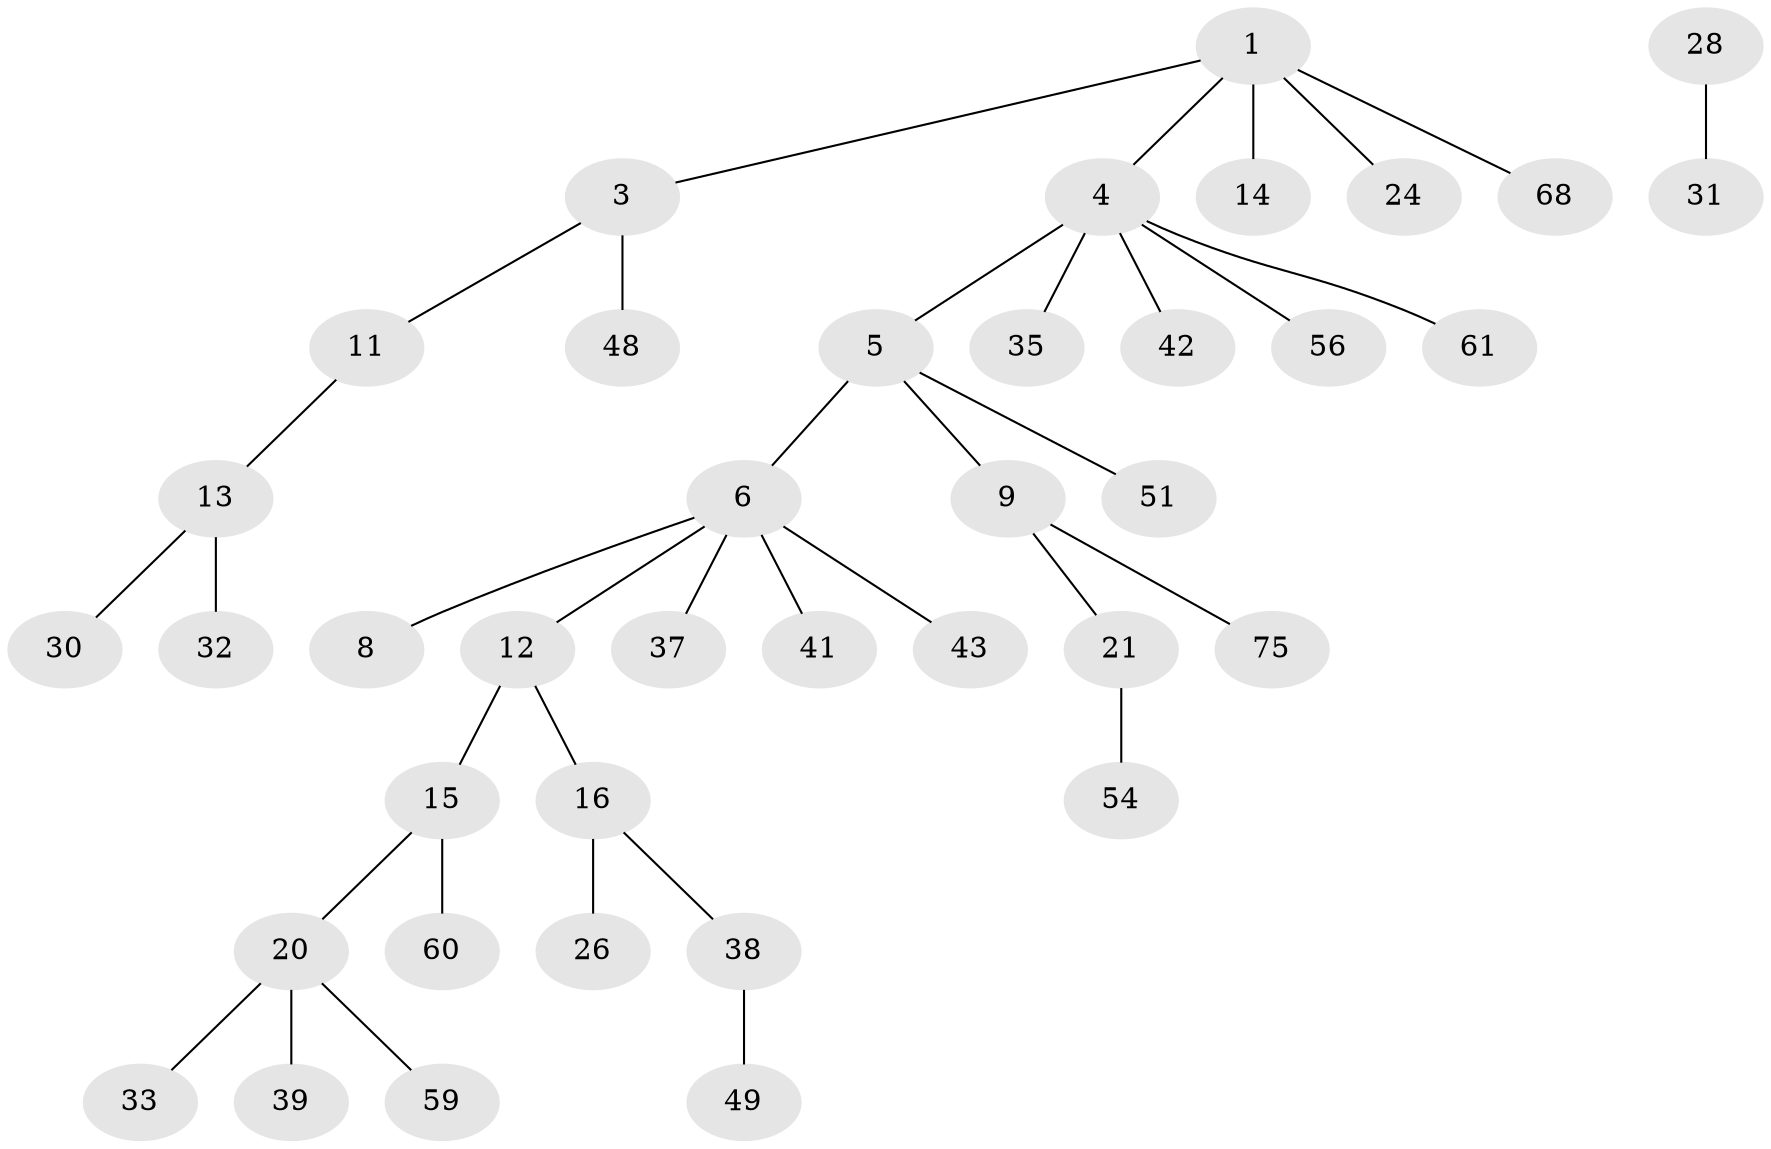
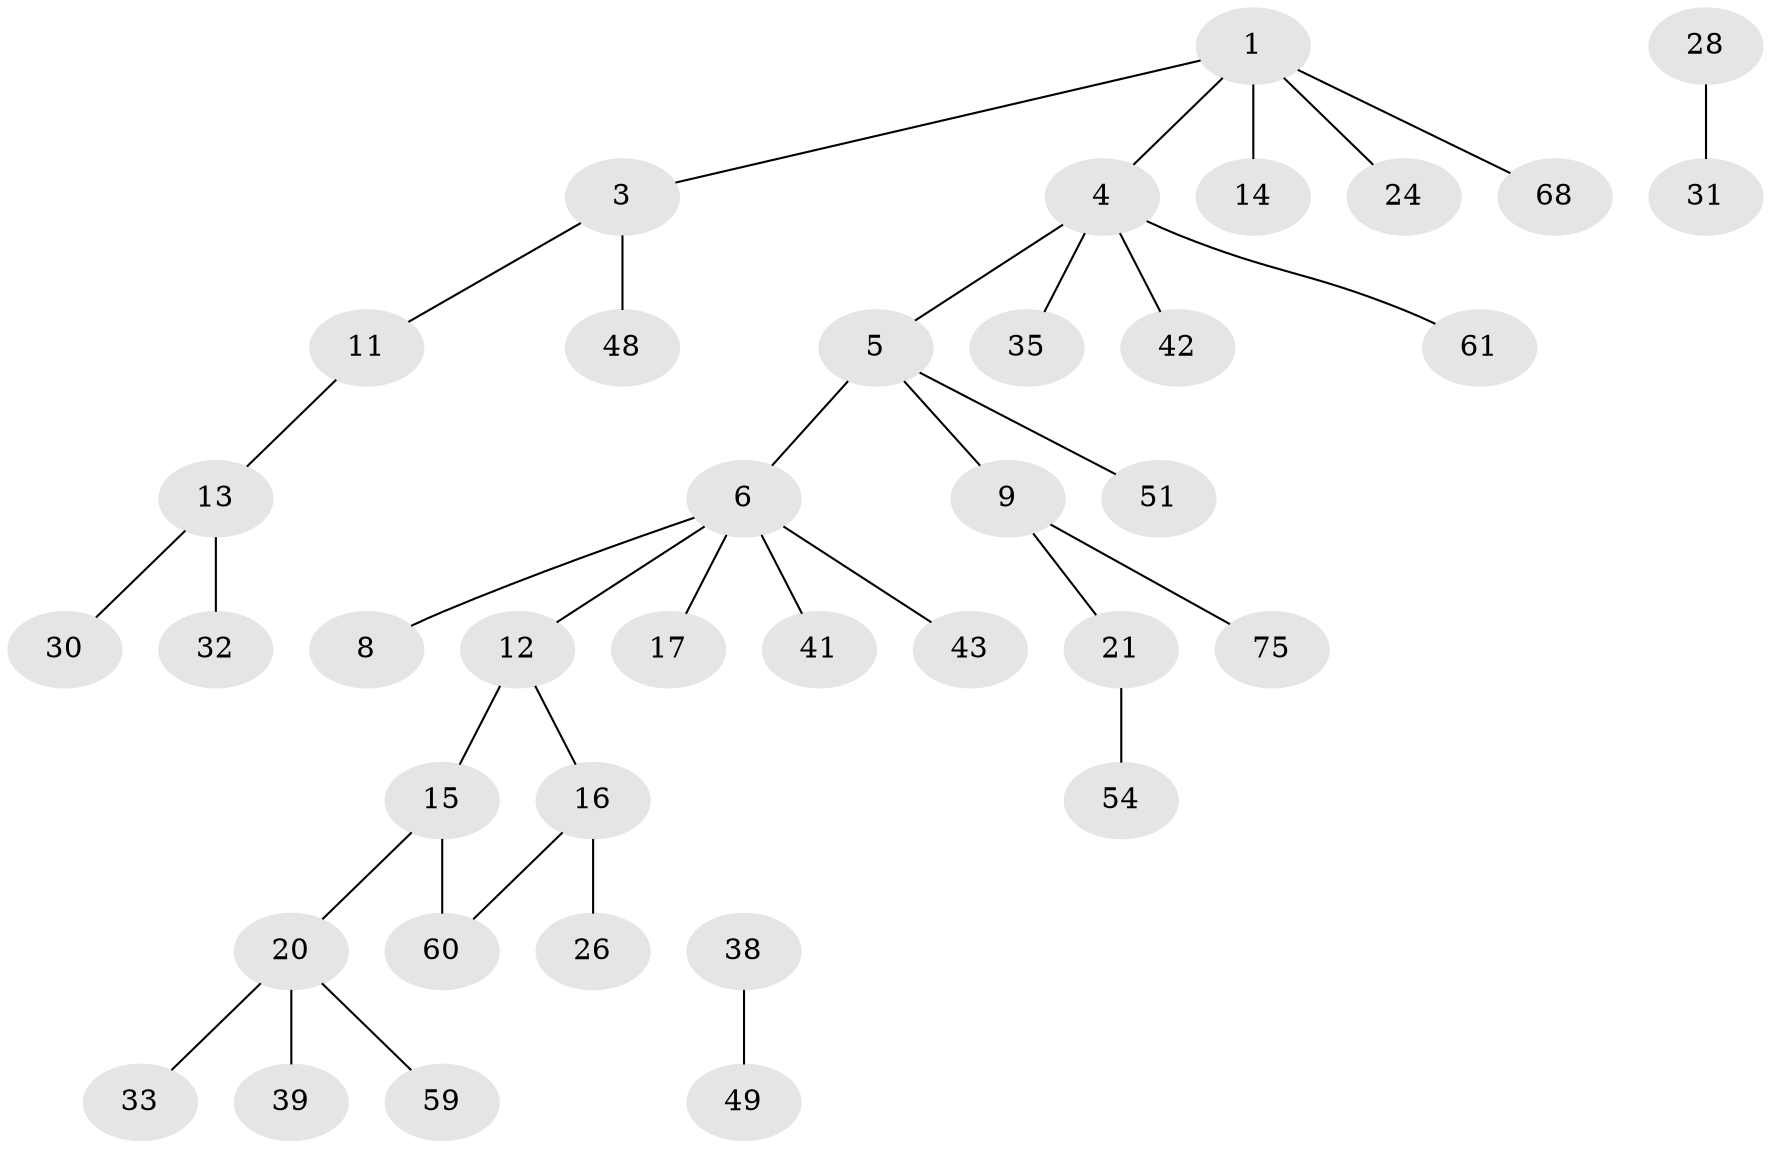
(1329, 348) -> none
(669, 650) -> (669, 650)
(668, 876) -> (518, 876)
